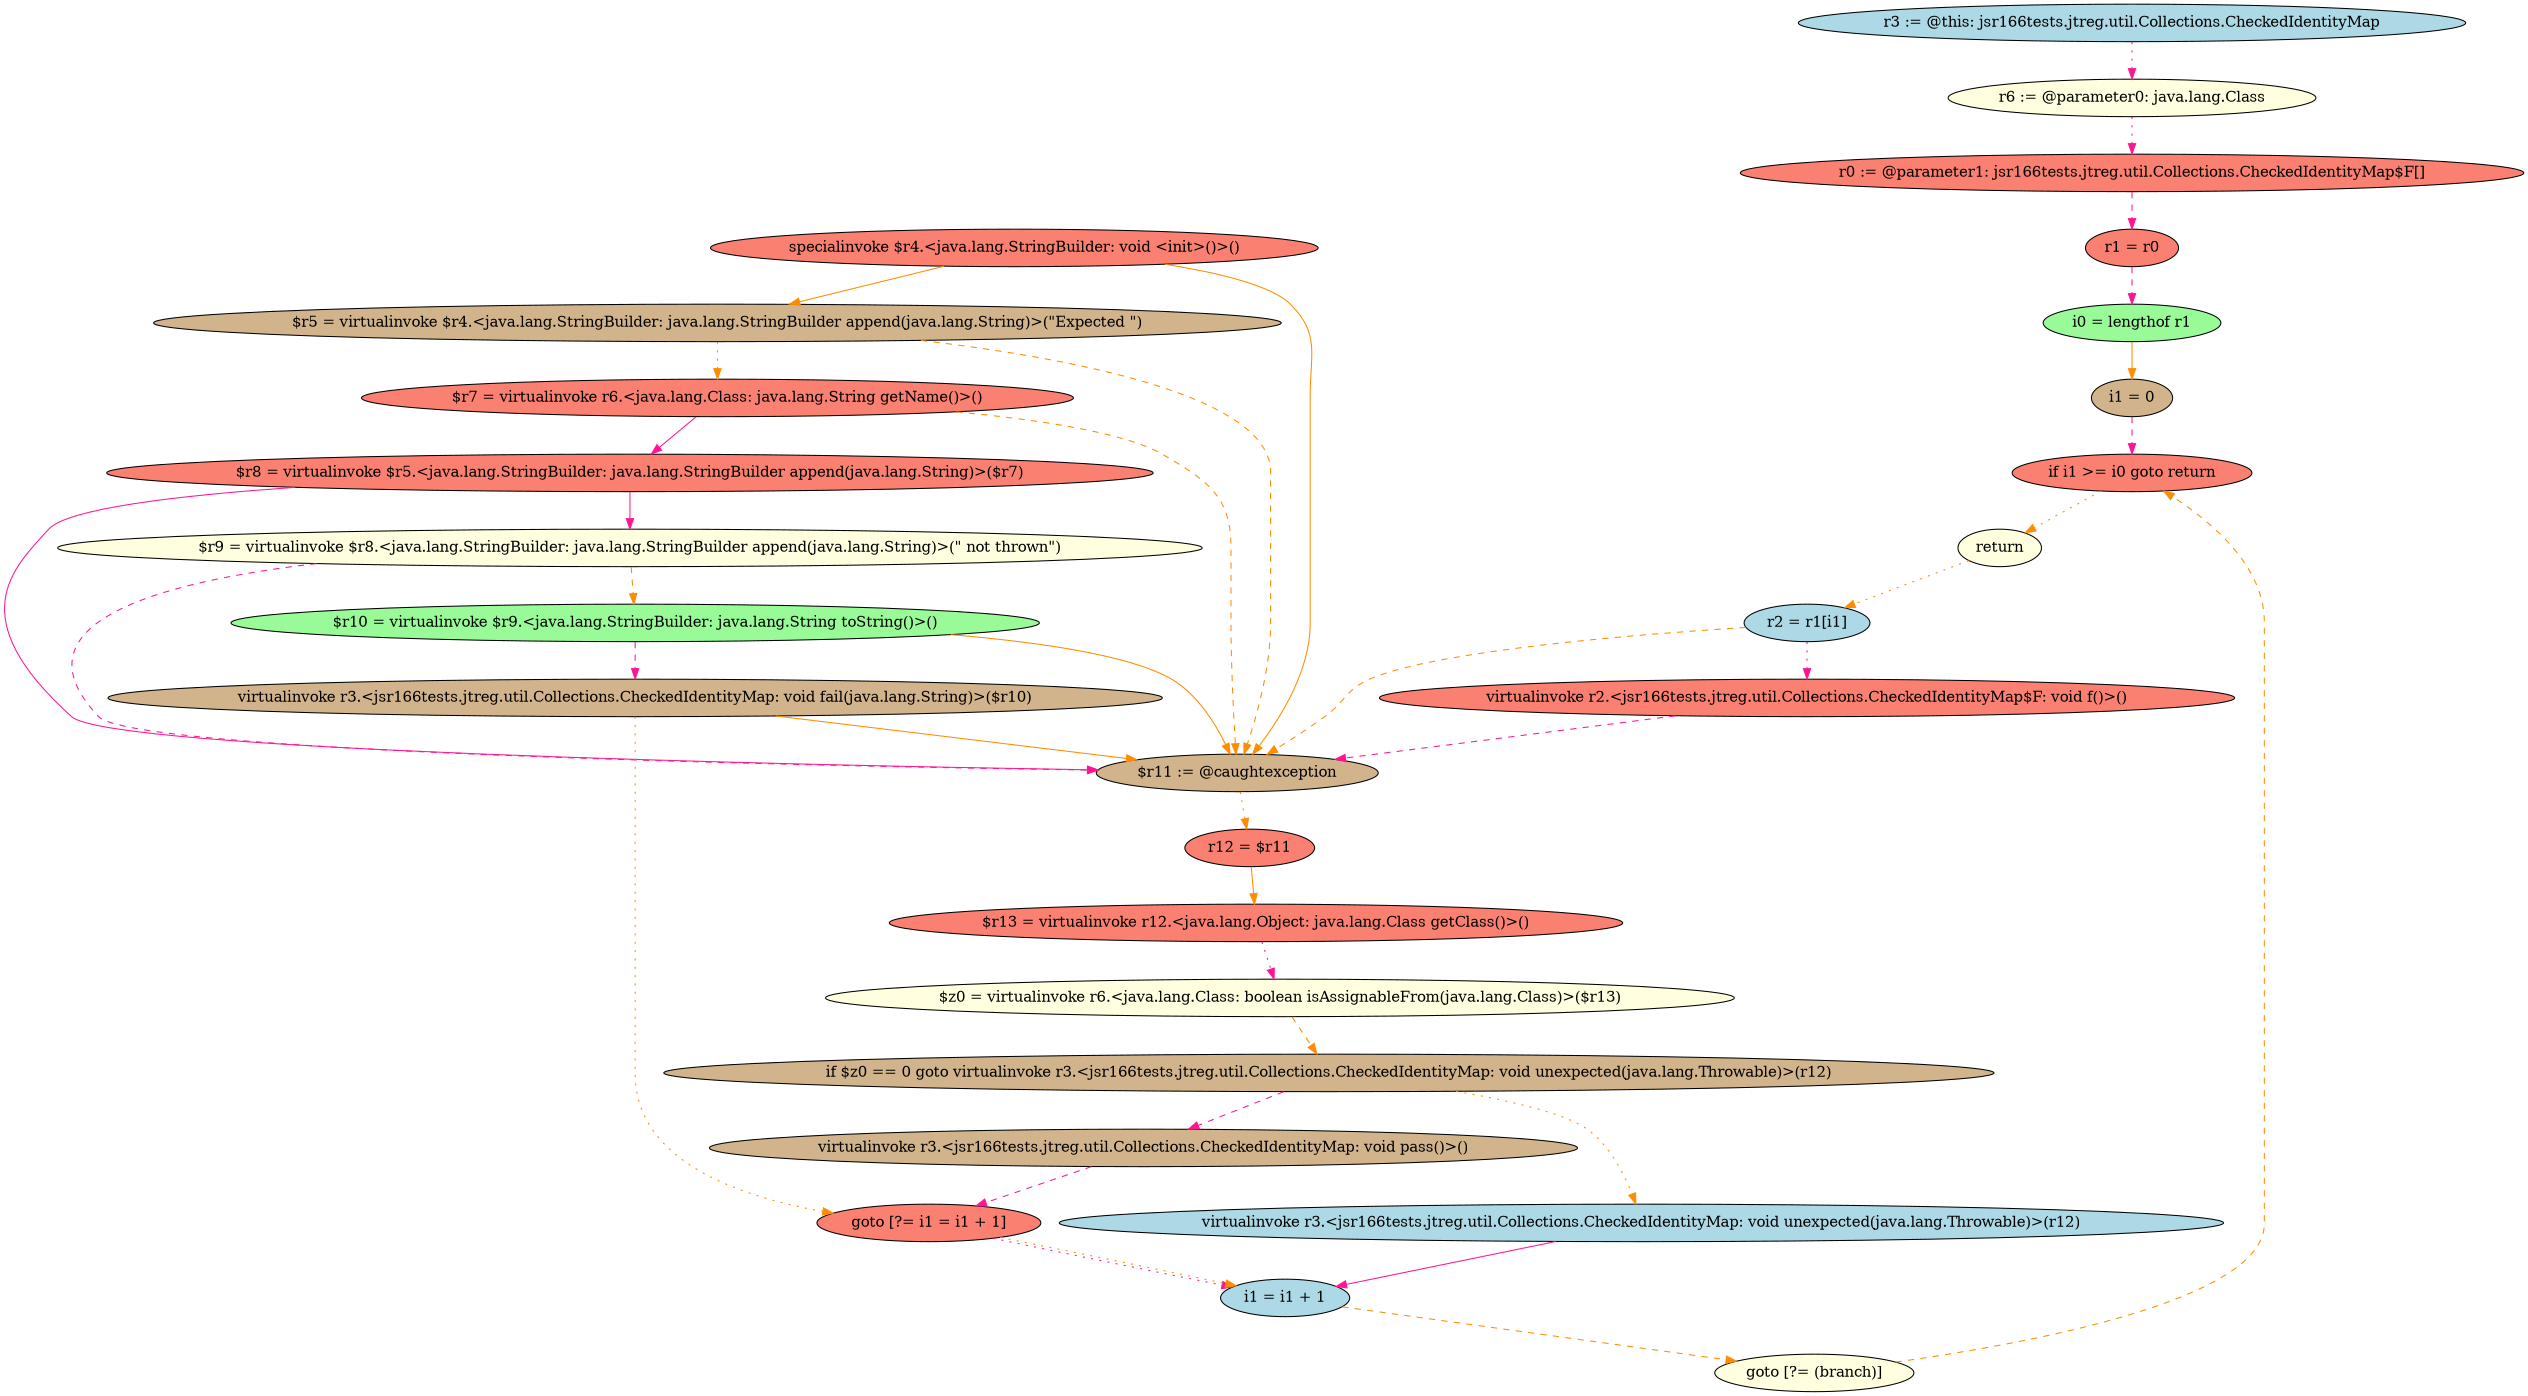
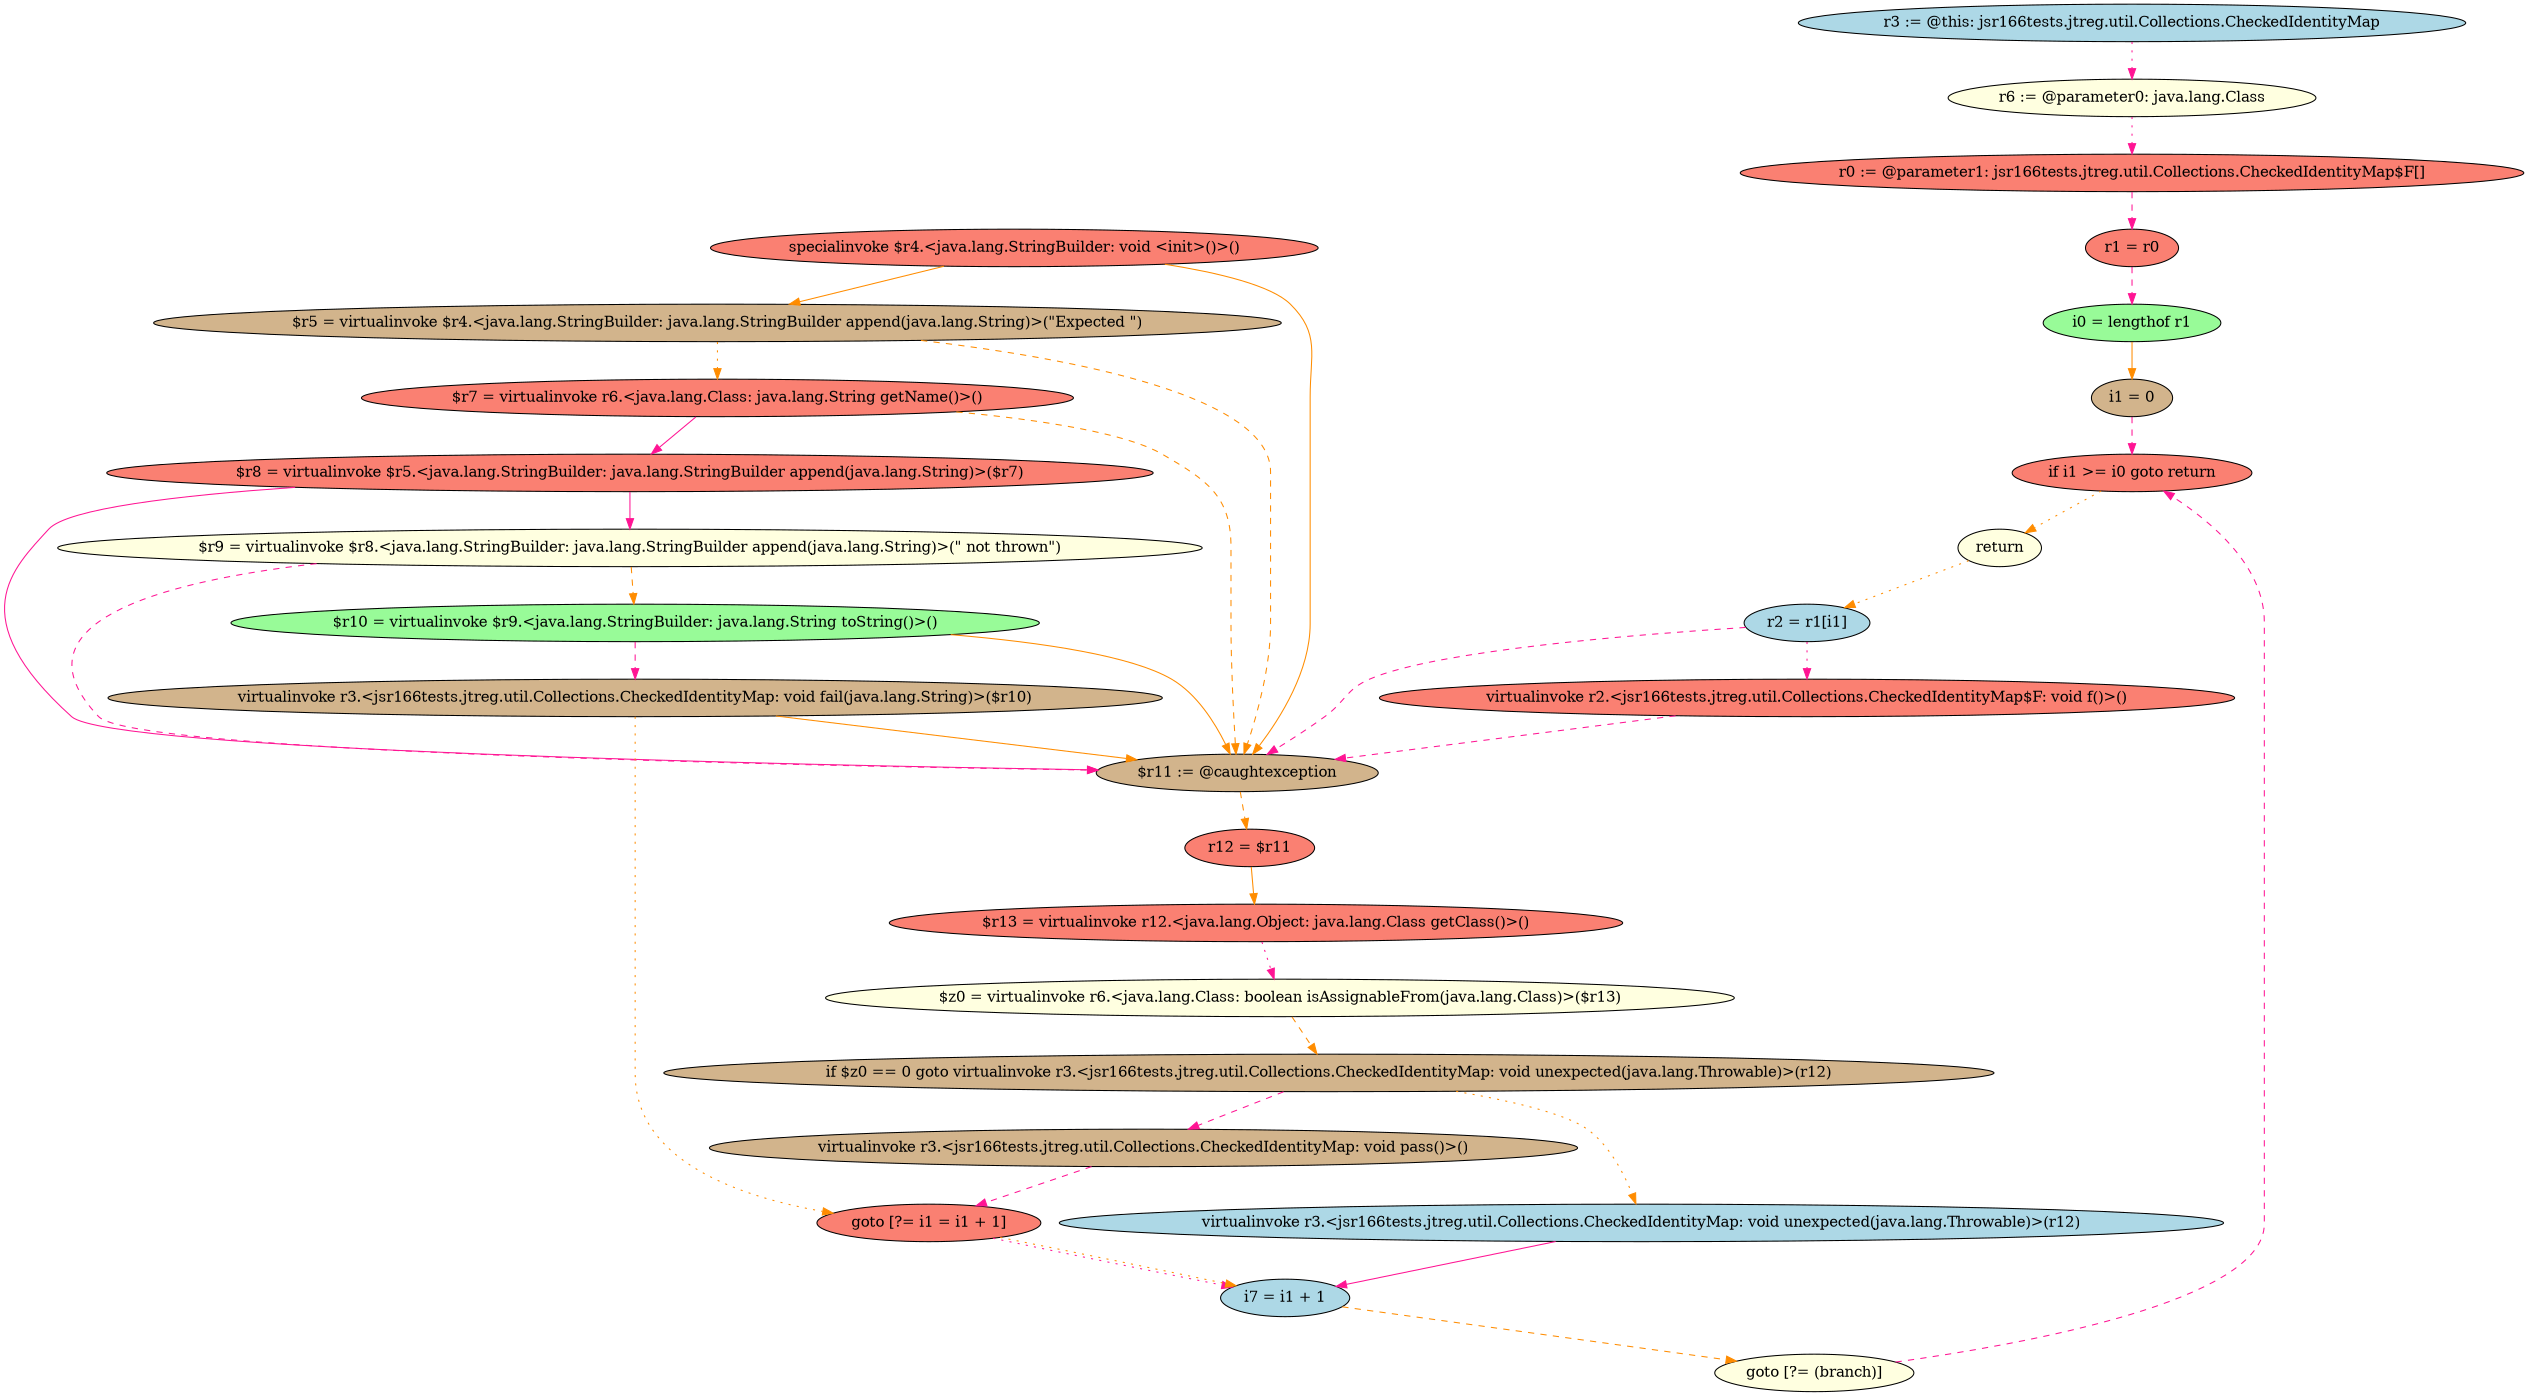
(1498, 651) -> (1498, 651)
(1243, 805) -> (1243, 805)
(2264, 1047) -> (2264, 1047)
(1285, 1298) -> (1285, 1298)
